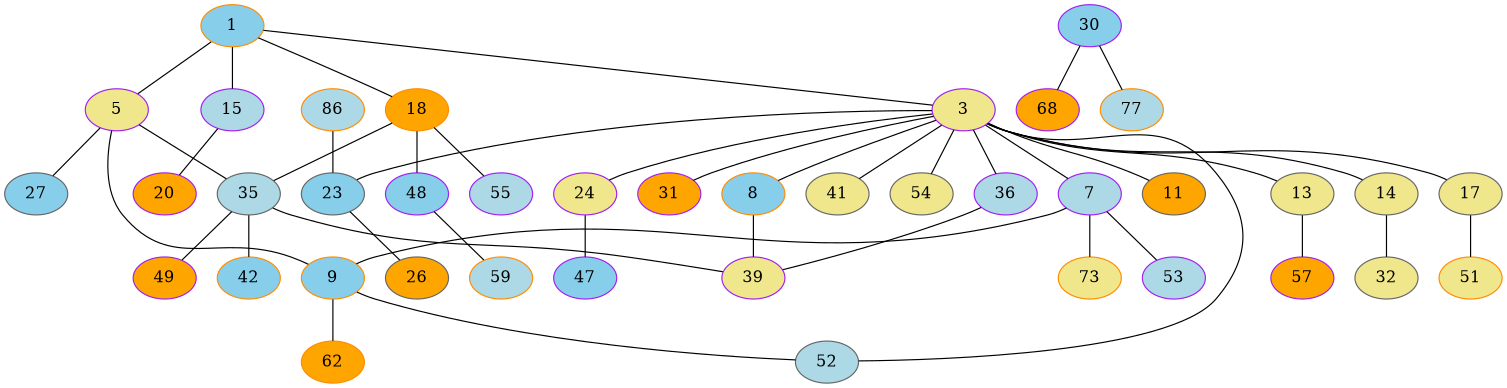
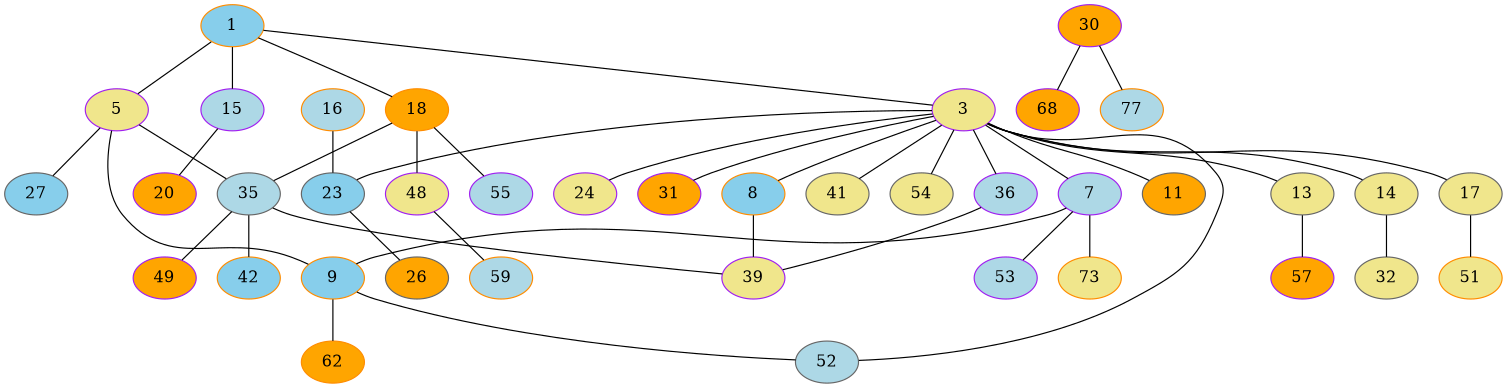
(1090, 26) -> (1090, 26)
(333, 110) -> (333, 110)
(417, 194) -> (417, 194)
(585, 278) -> none
